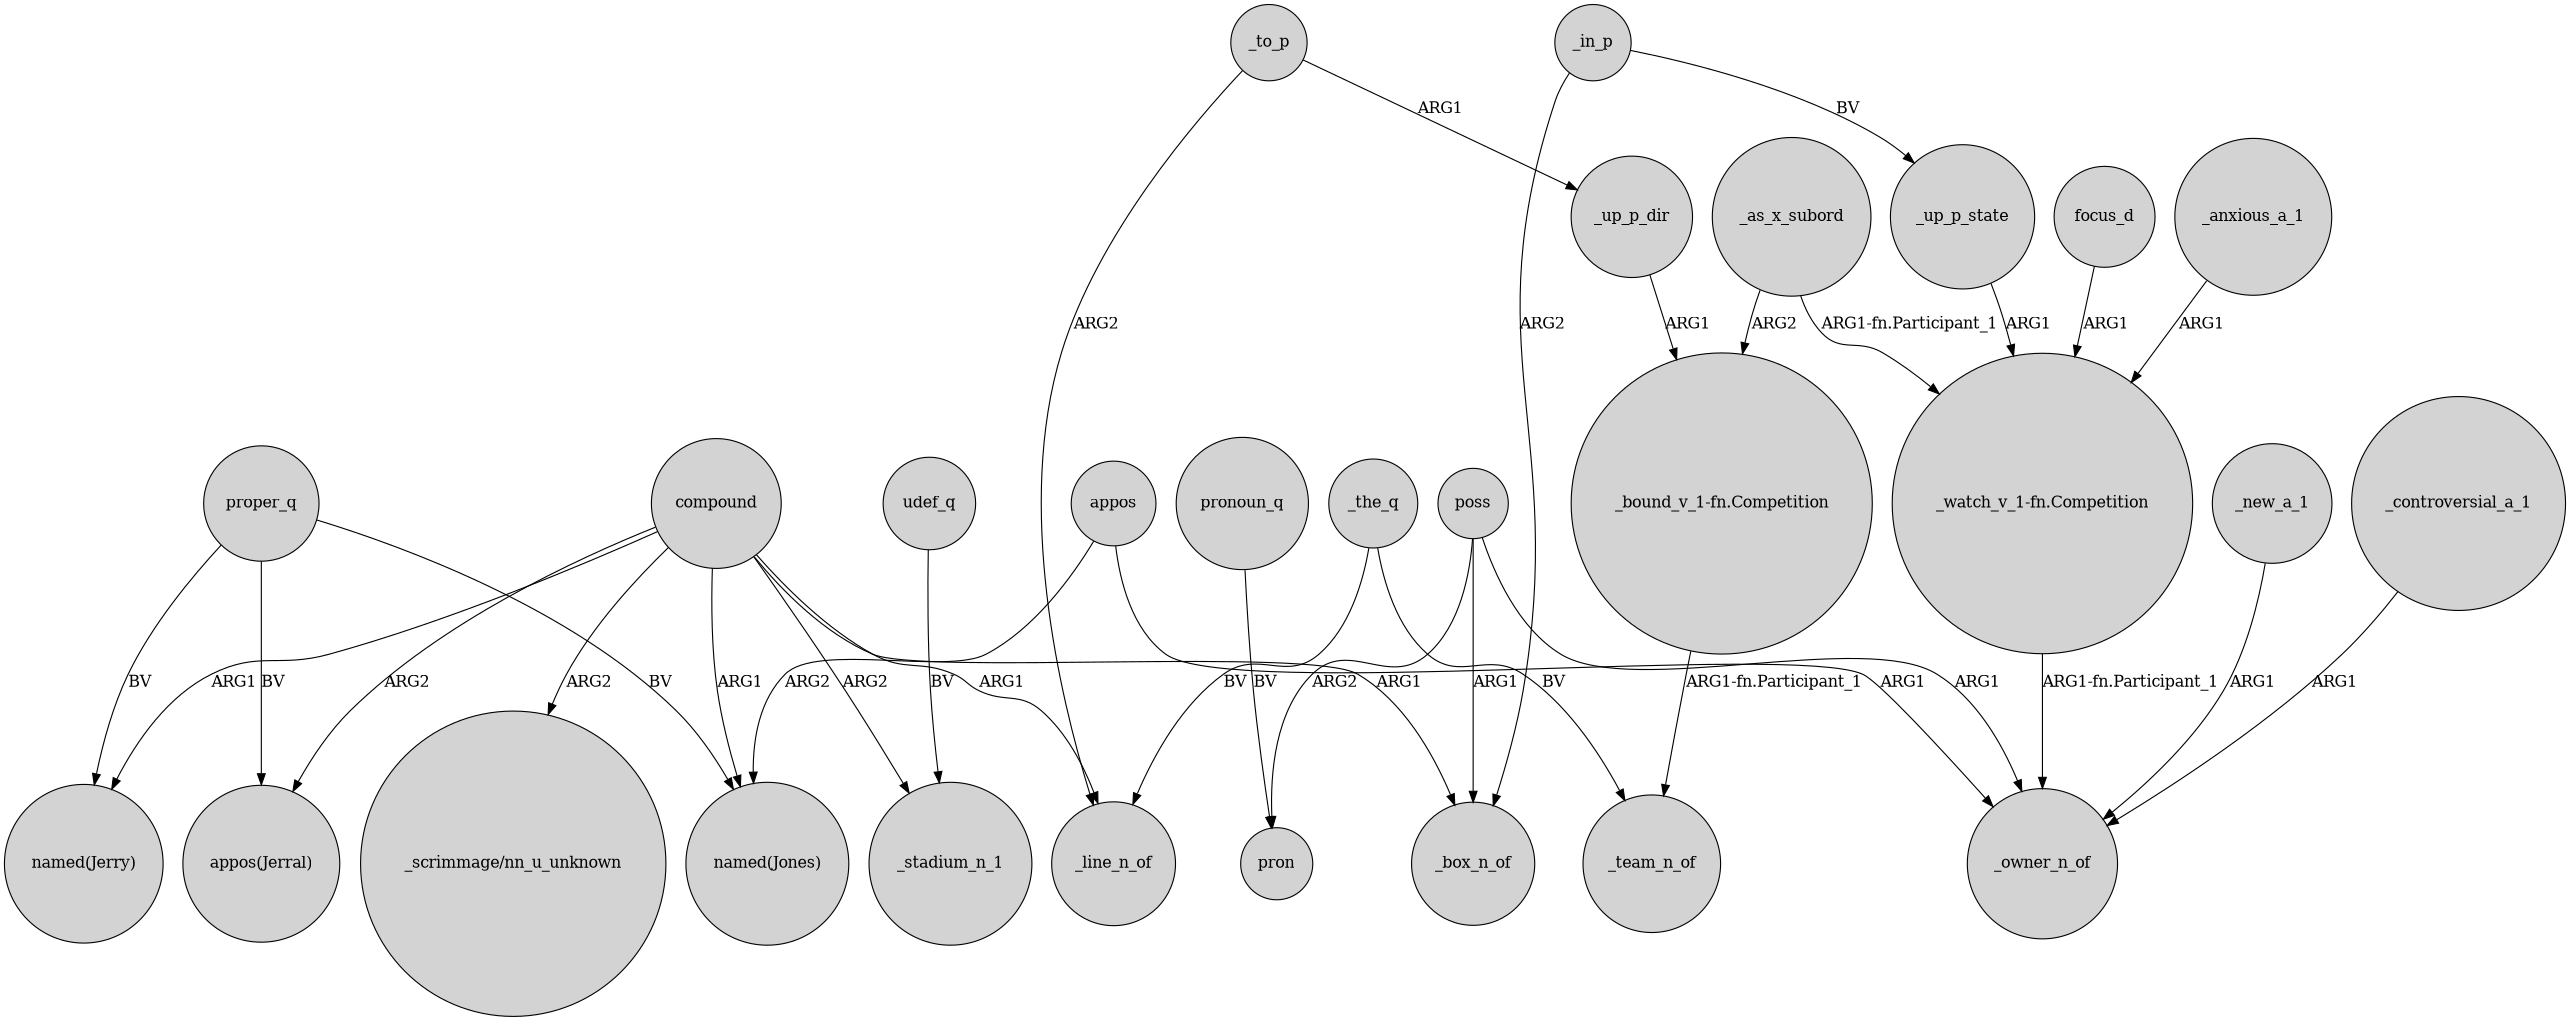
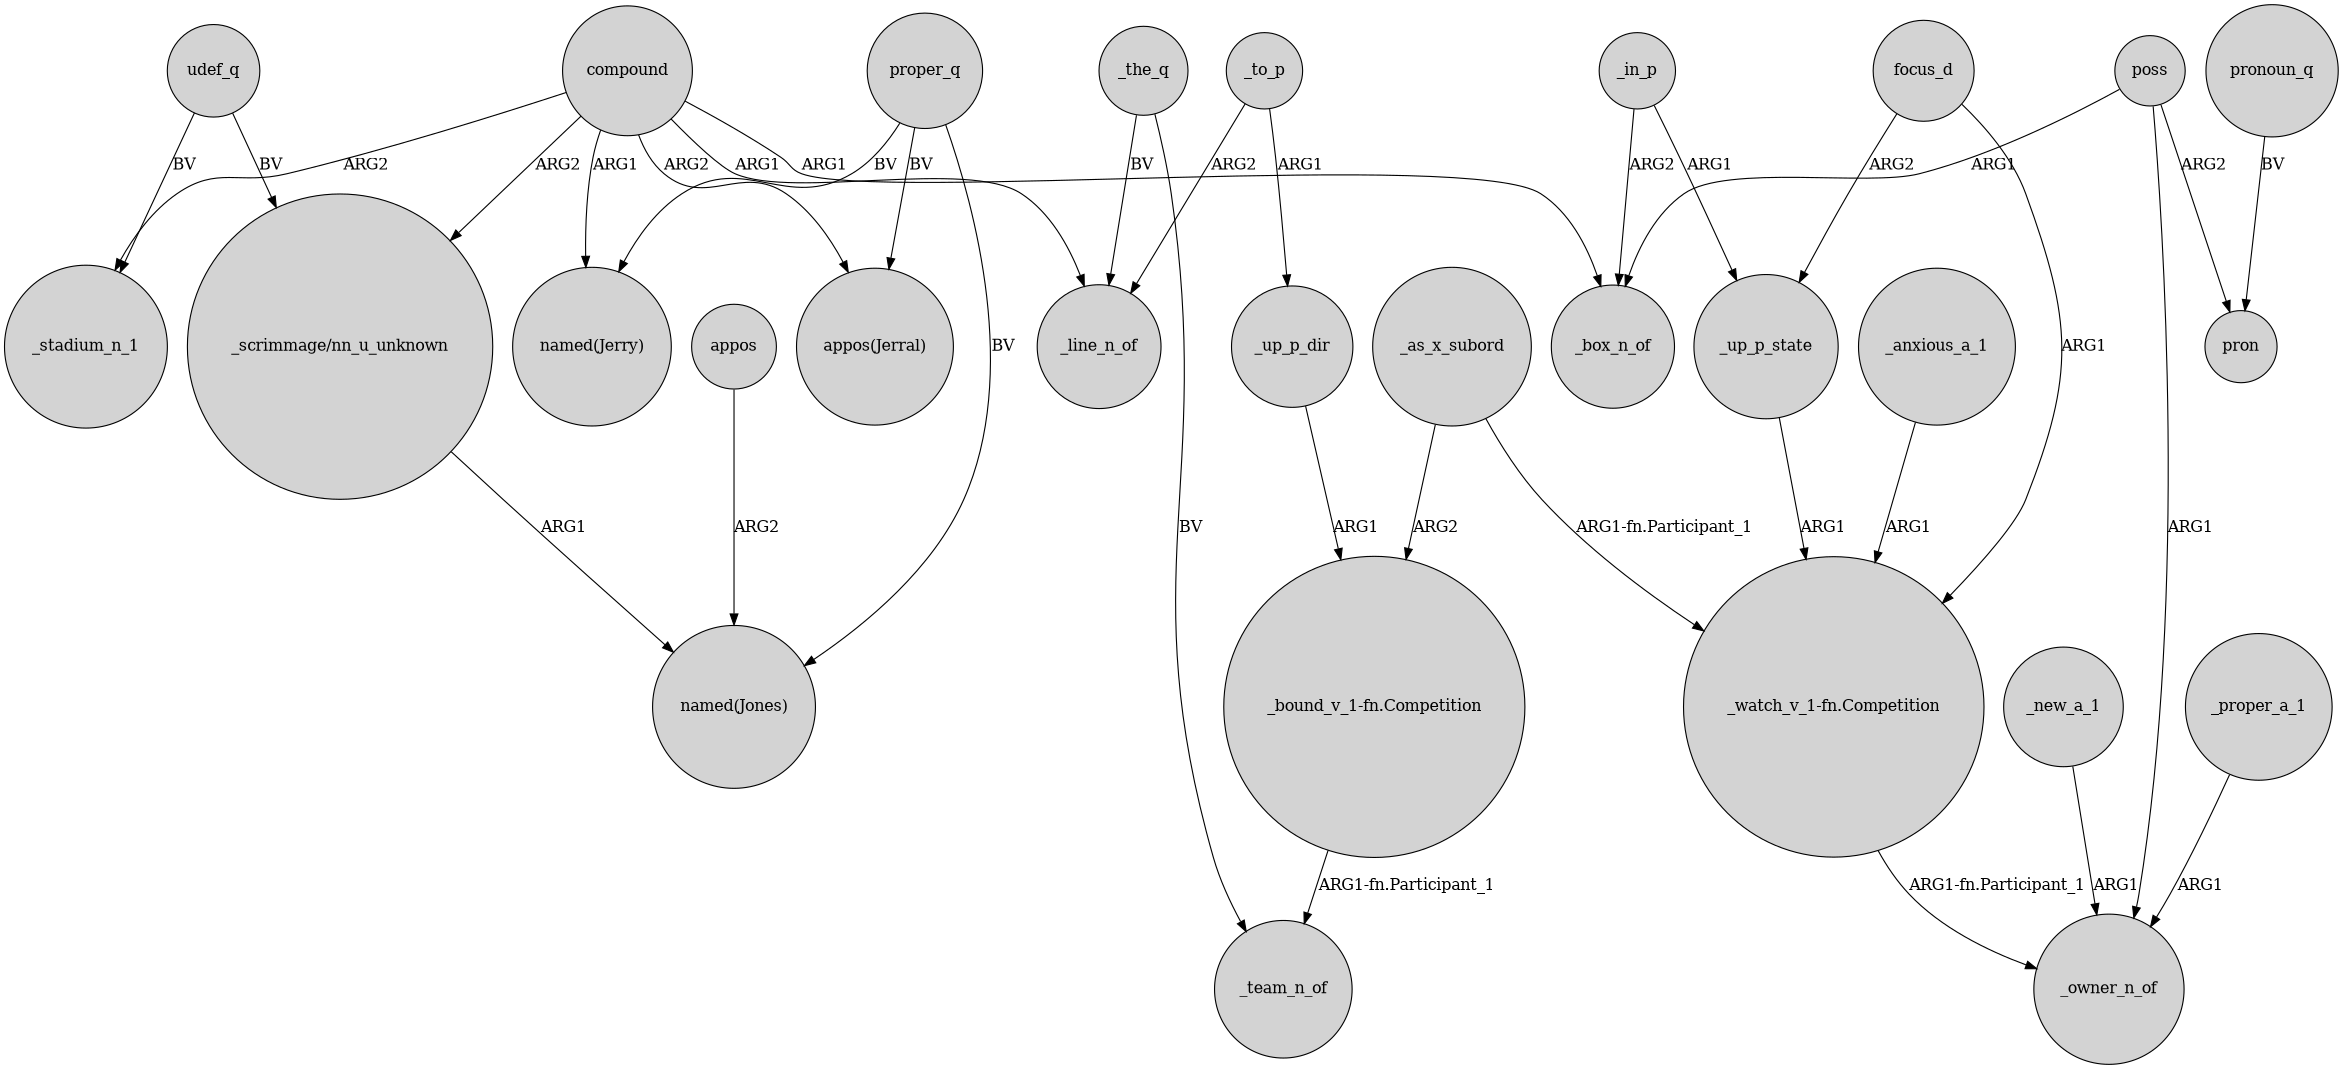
(1848, 109) -> (1710, 165)
none -> (252, 155)
none -> (1849, 192)
(2459, 504) -> (2259, 707)
(1540, 669) -> none
(715, 673) -> (558, 549)
